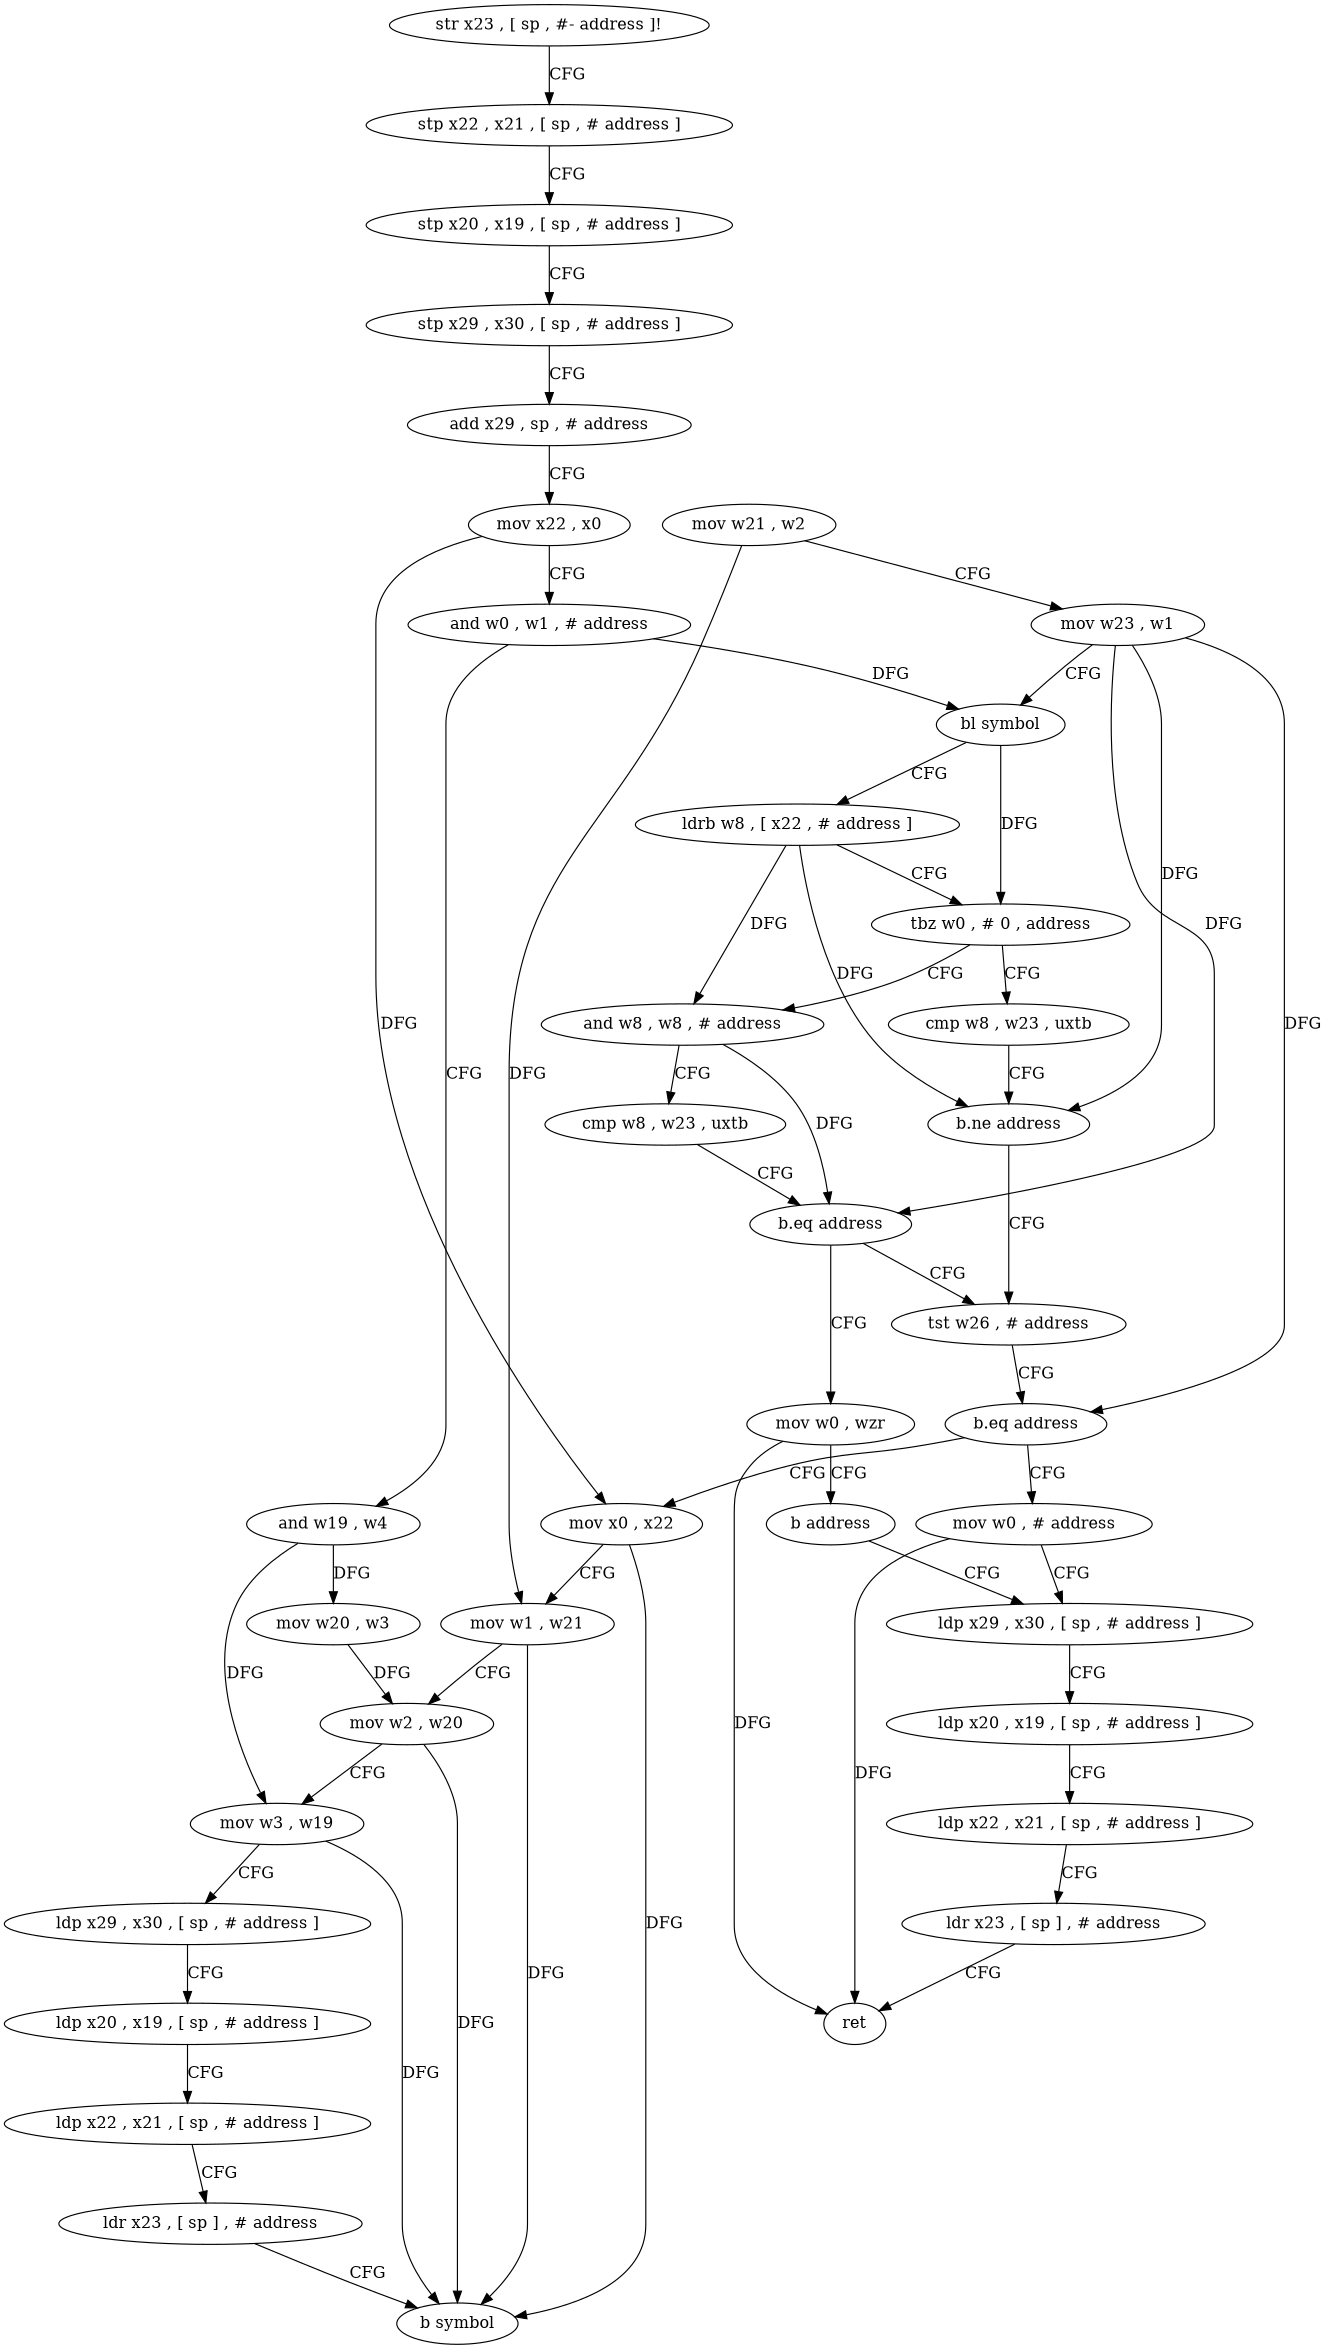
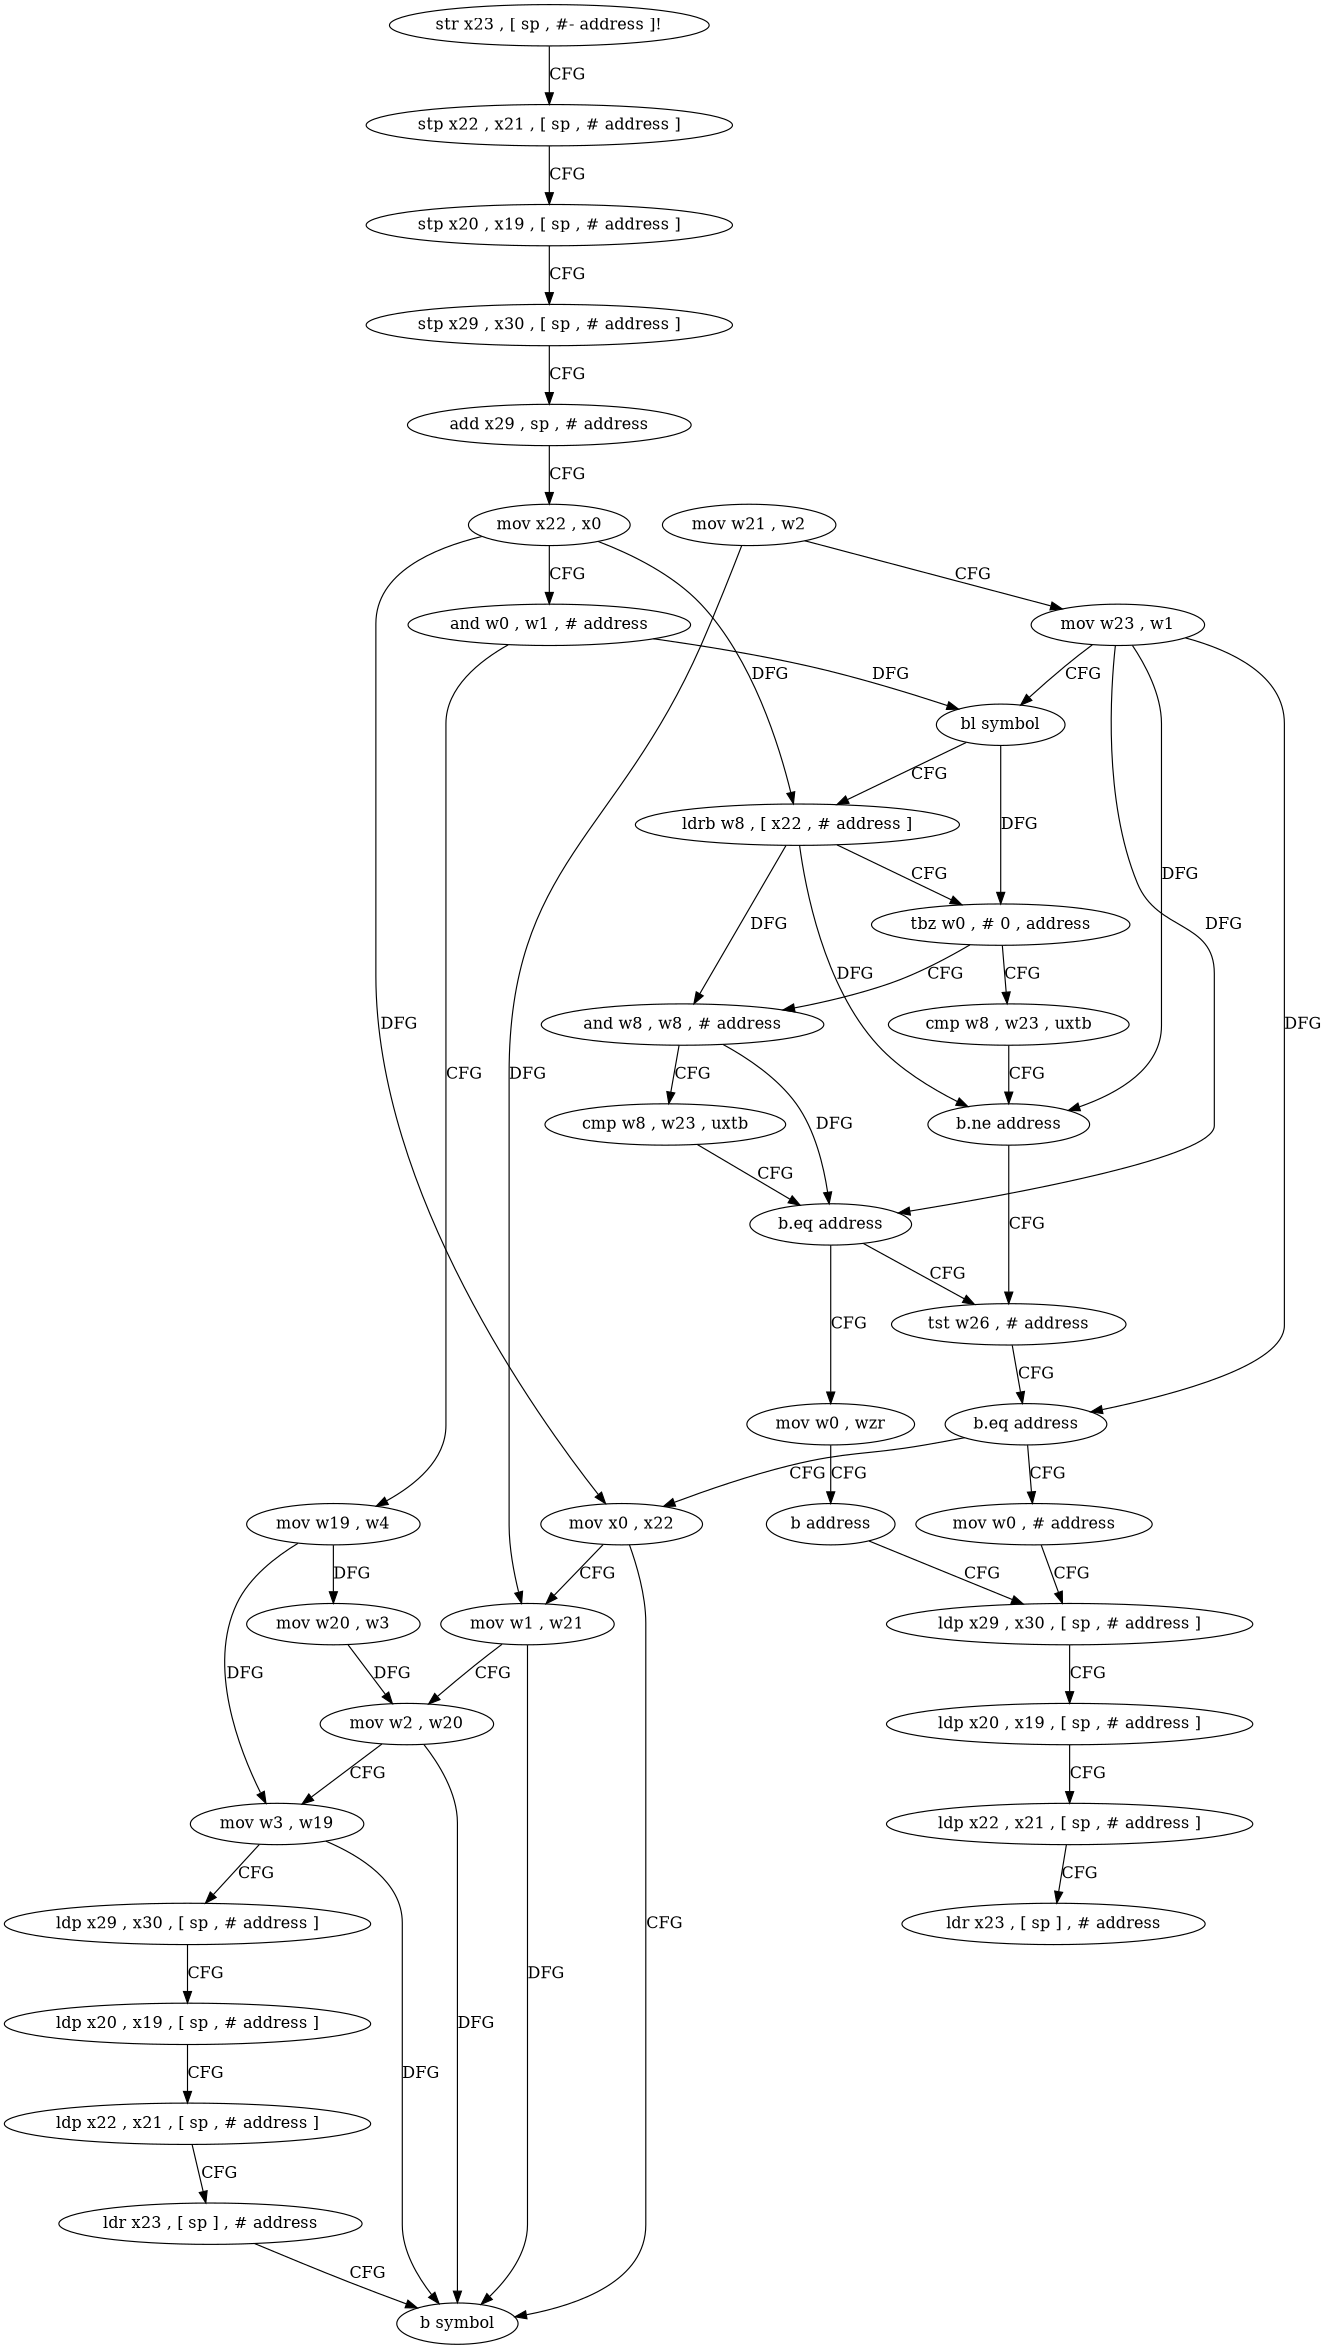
none -> (728, 640)
(333, 1524) -> (333, 1524)
(665, 1924) -> (665, 1924)
(855, 2024) -> none
